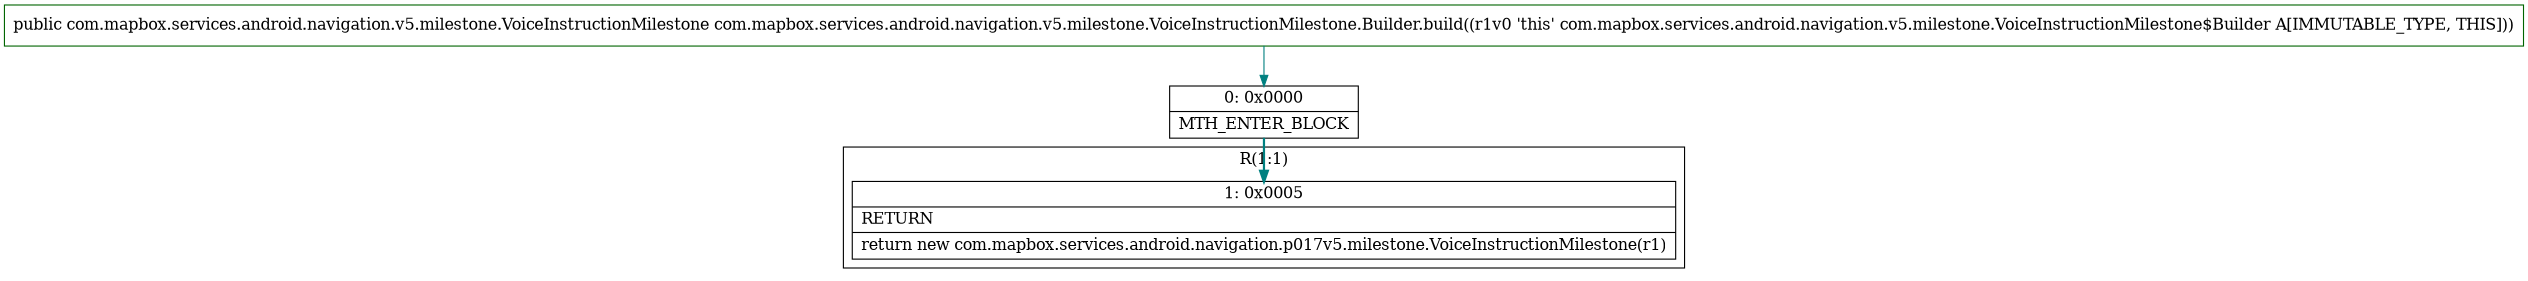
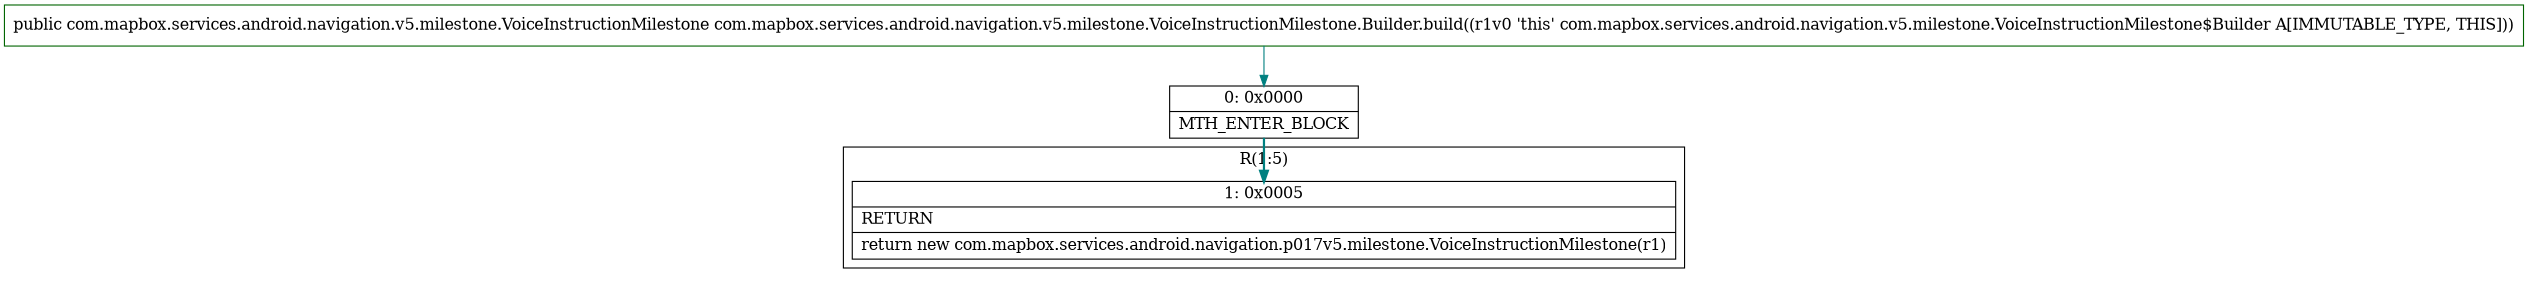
(1264, 160) -> (1264, 160)
